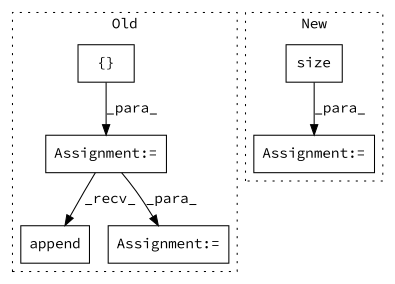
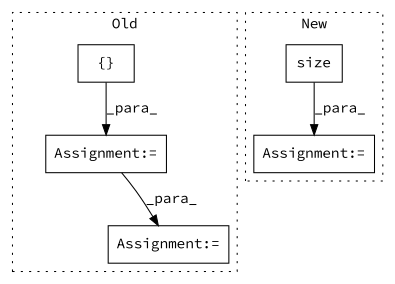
(55, 244) -> none
